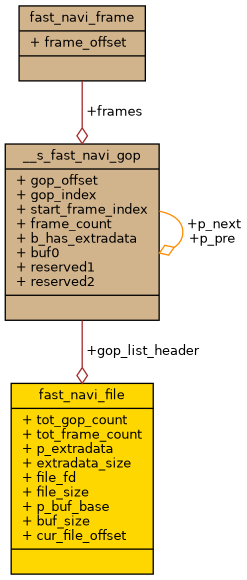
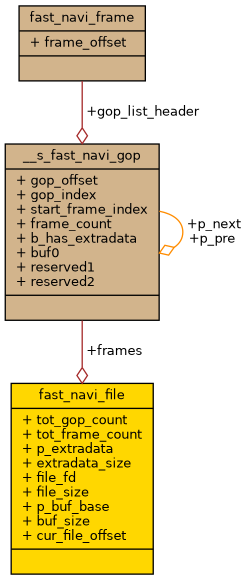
(112, 112) -> (141, 112)
(141, 352) -> (112, 352)
